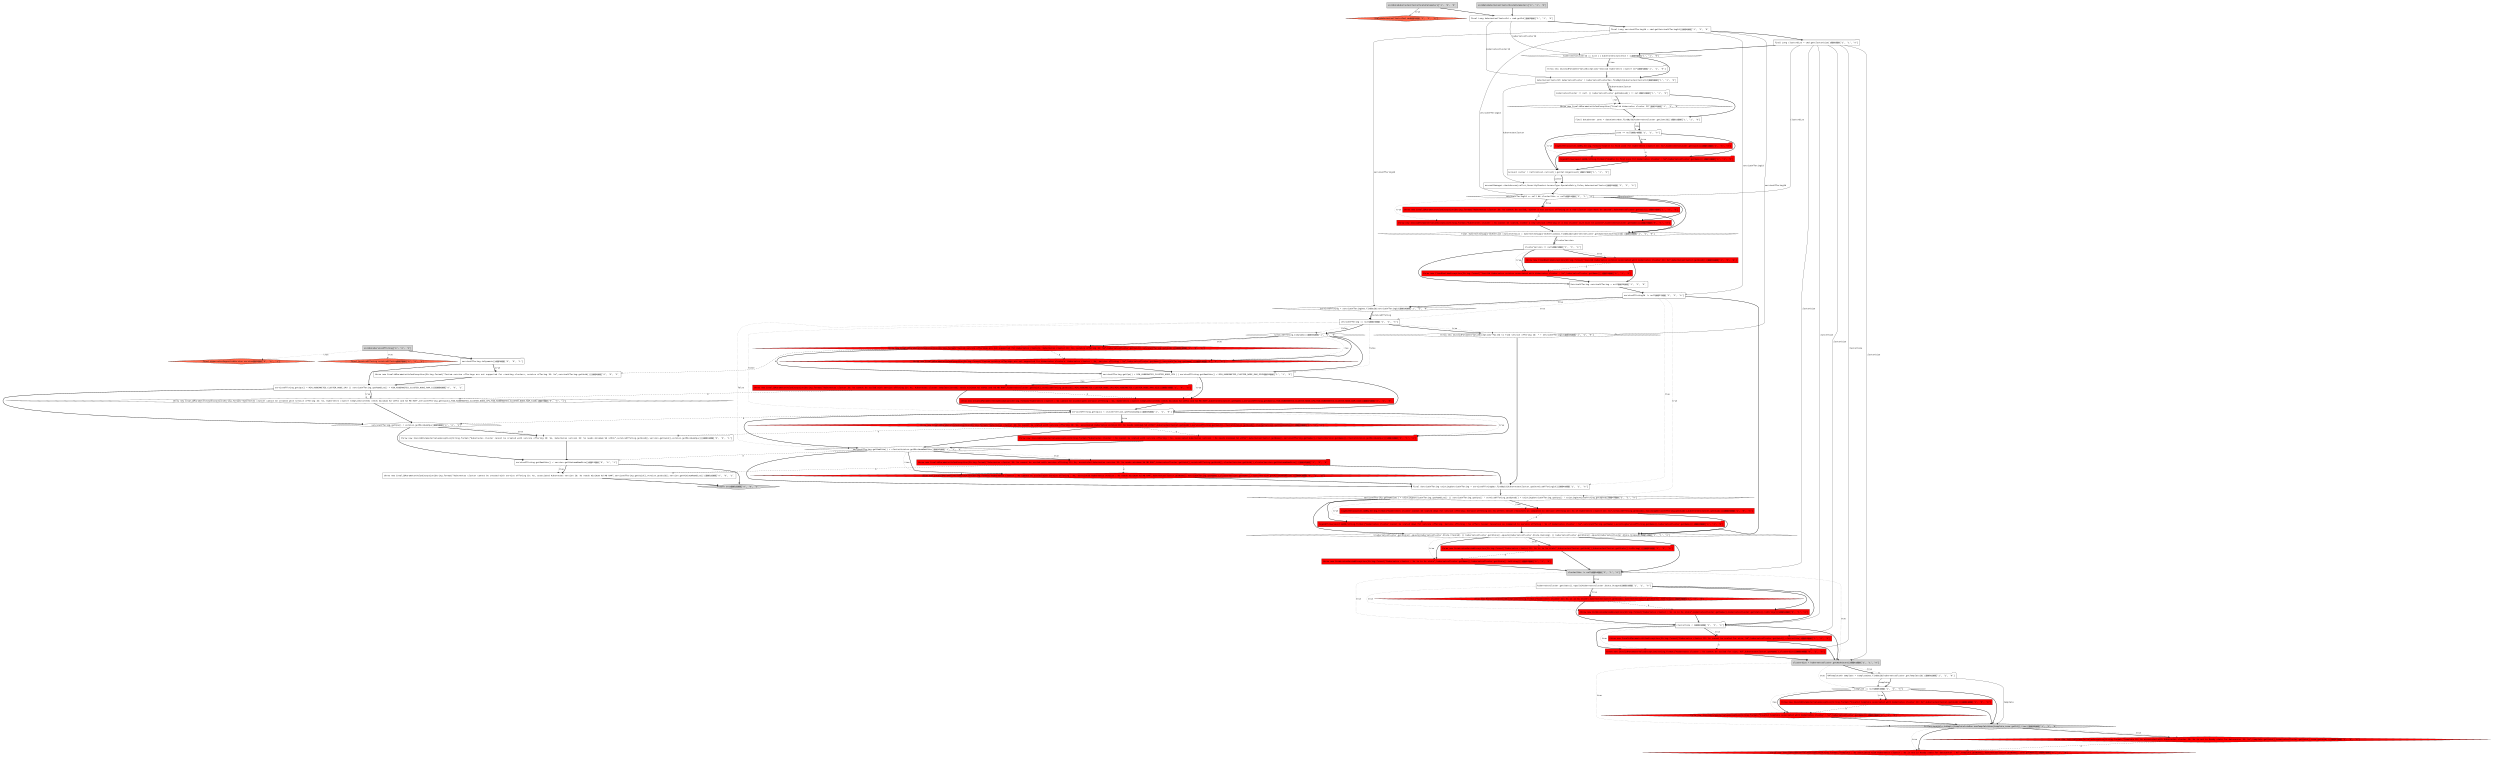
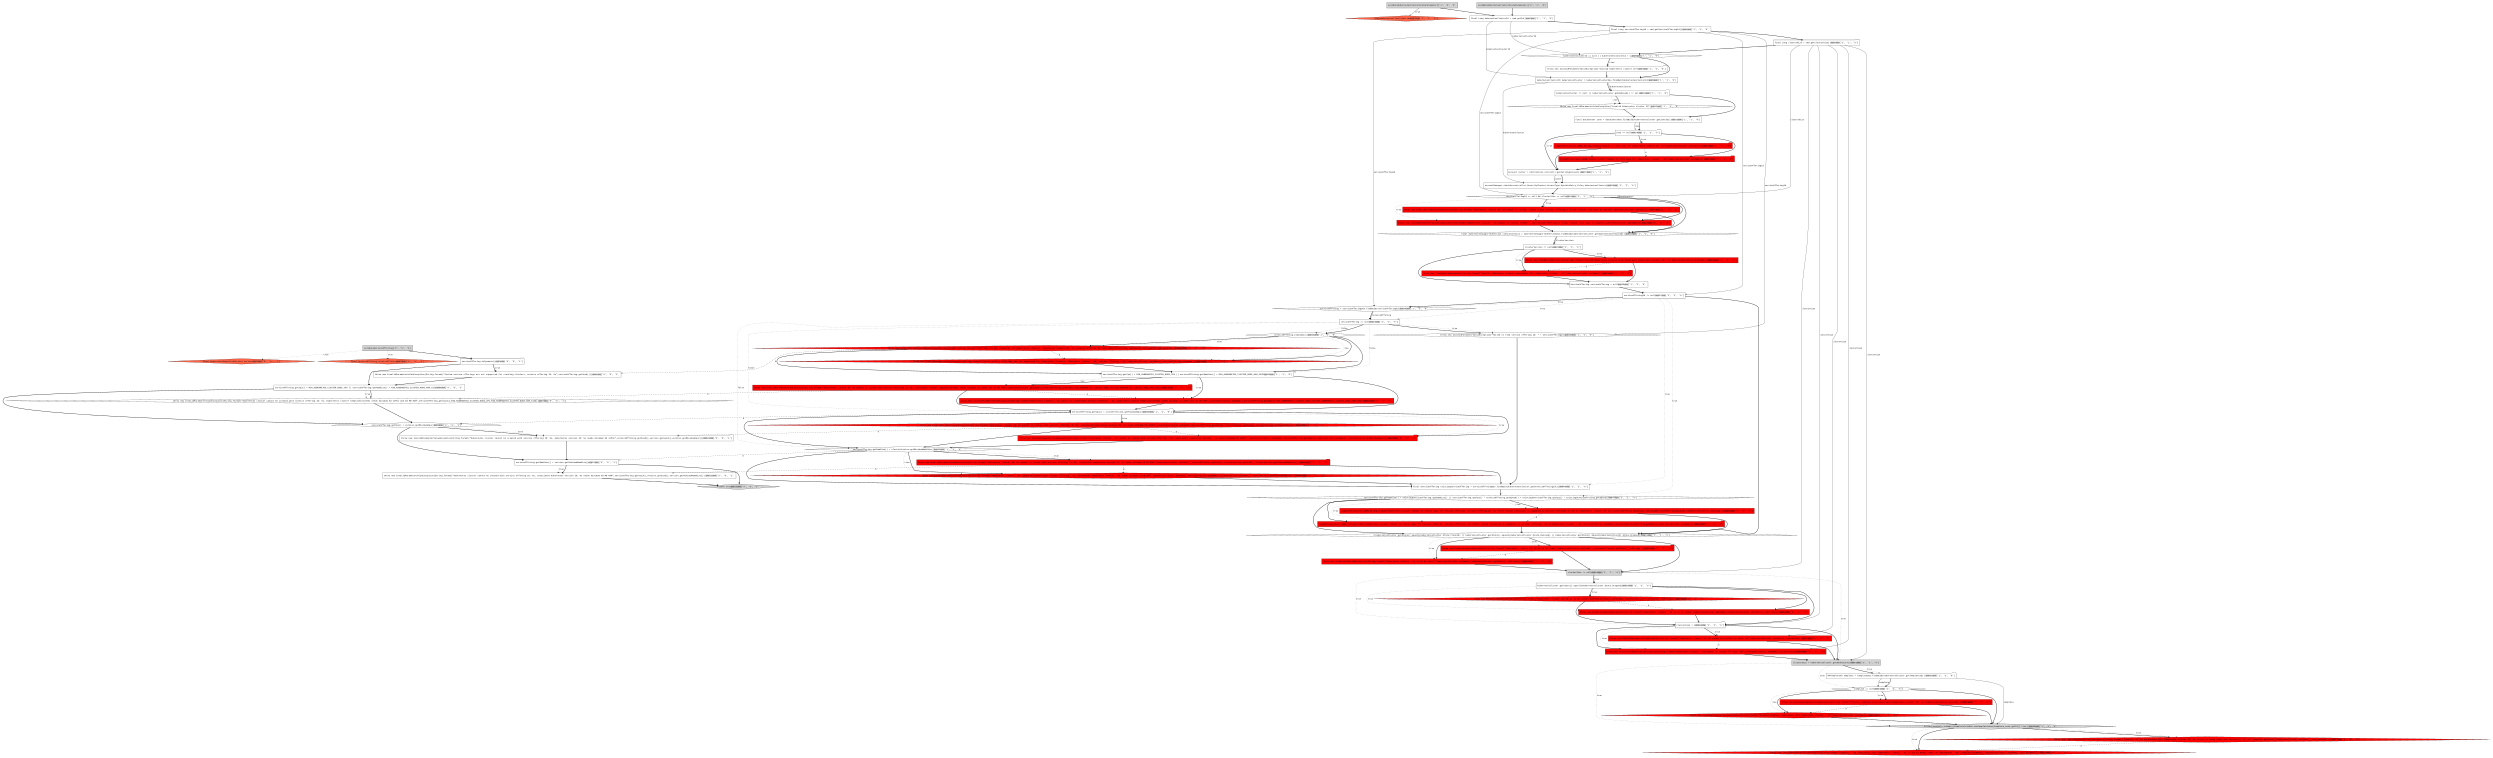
(388, 354) -> (388, 354)
